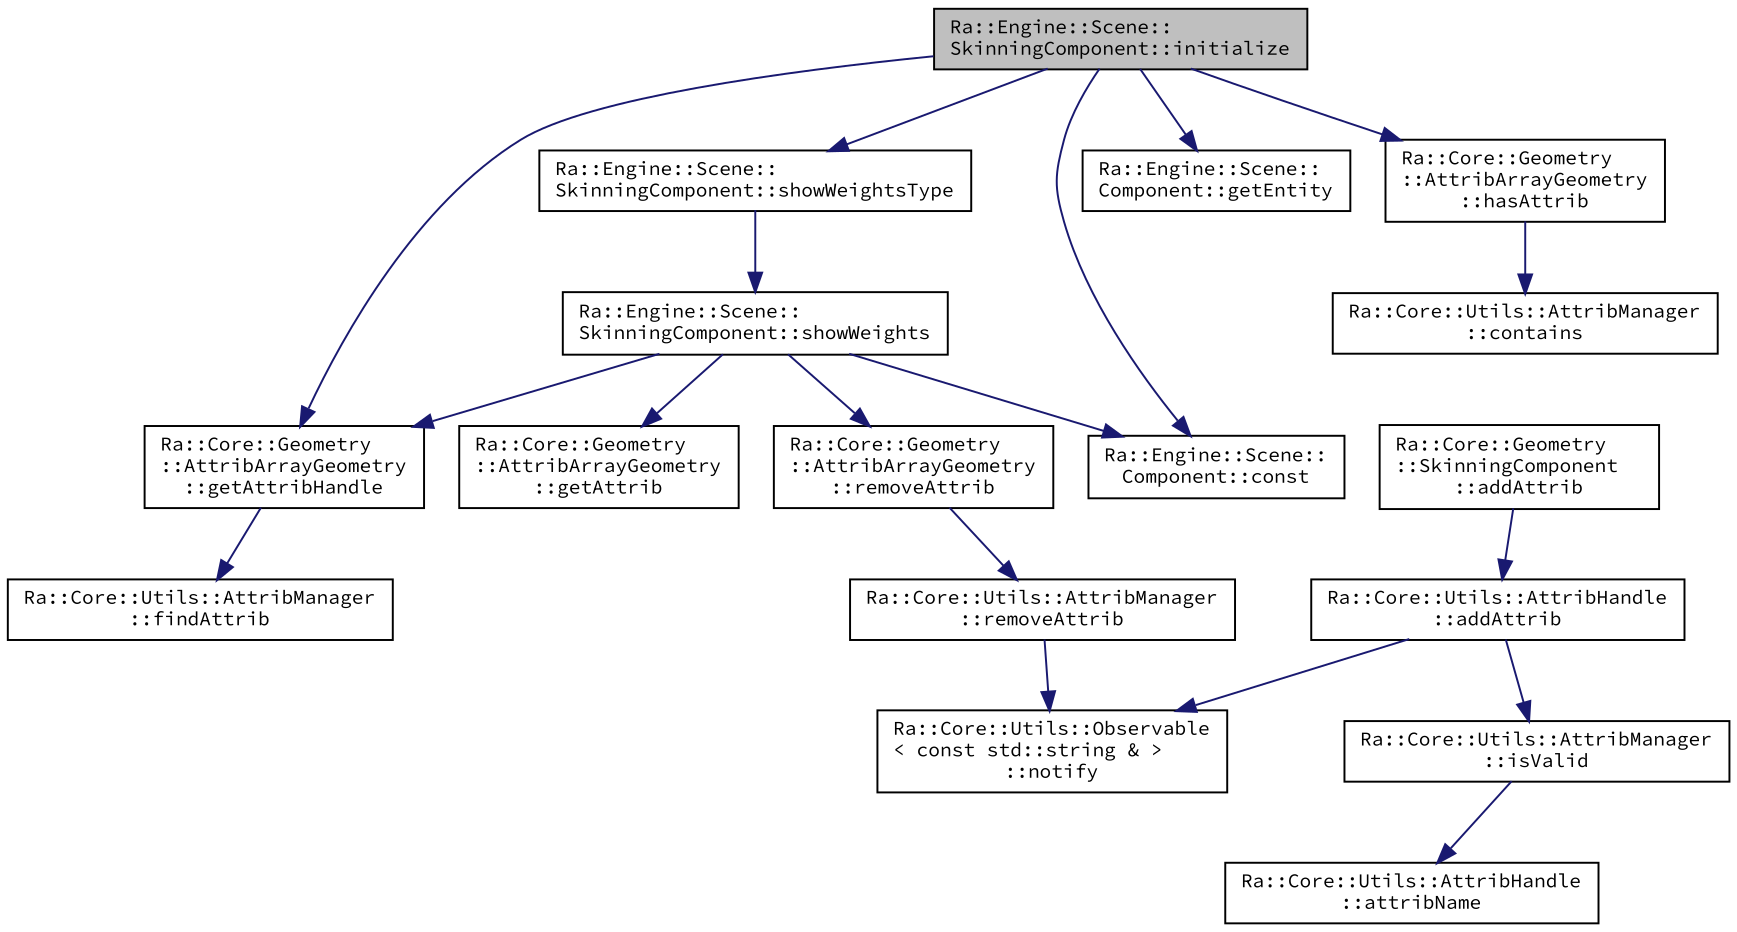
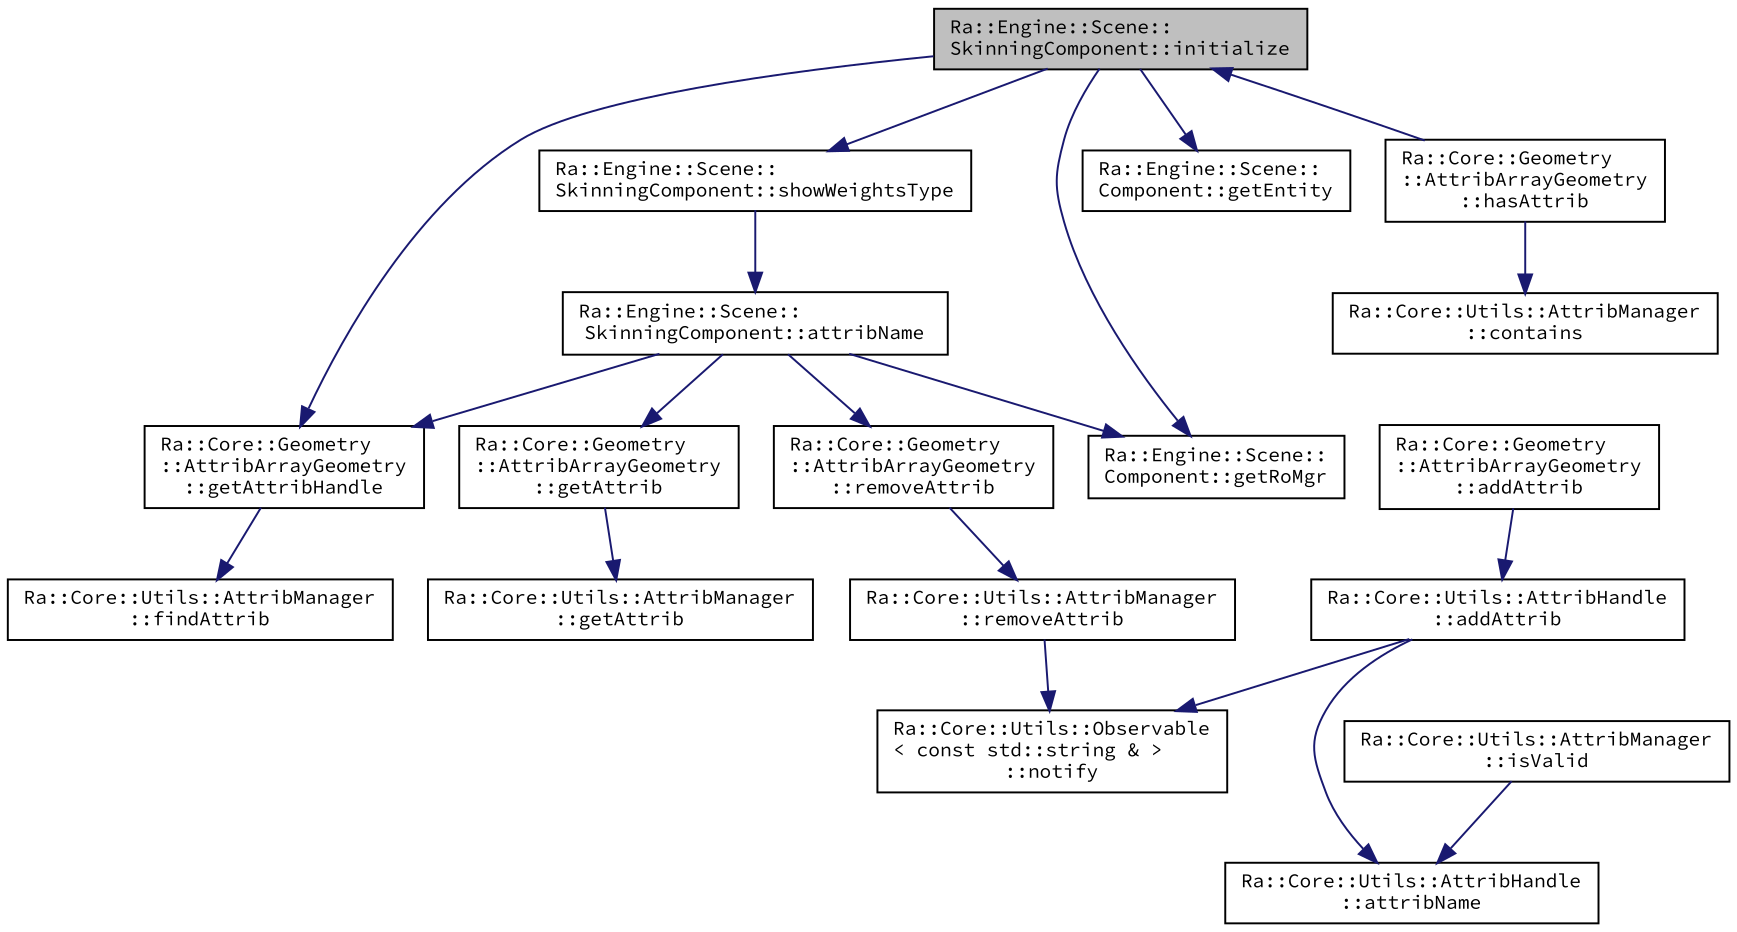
(1286, 102) -> (1328, 107)
(755, 323) -> (755, 323)
(1216, 467) -> (1216, 467)
(1519, 467) -> (1519, 467)
none -> (620, 610)
(1515, 671) -> (1317, 729)
